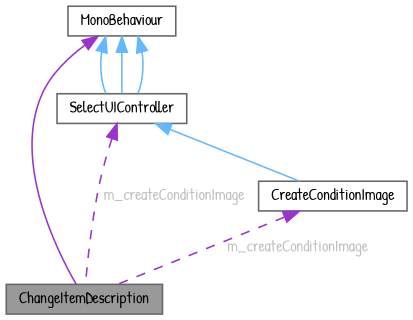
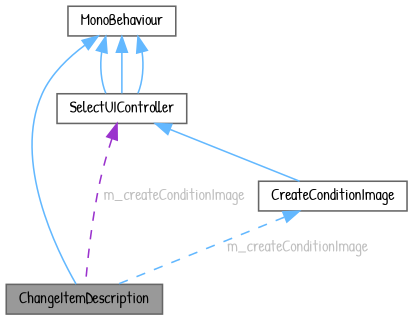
(33, 160) -> (33, 160)
(201, 251) -> (201, 251)
